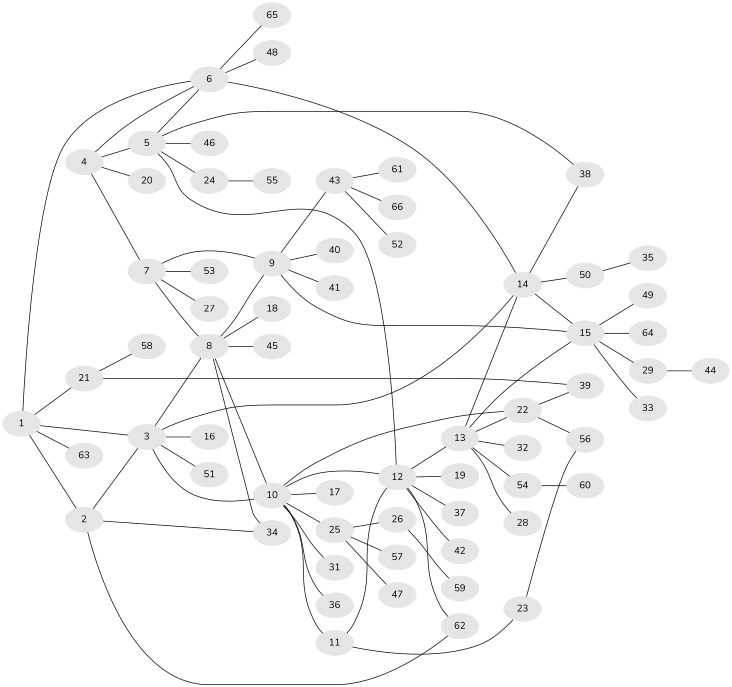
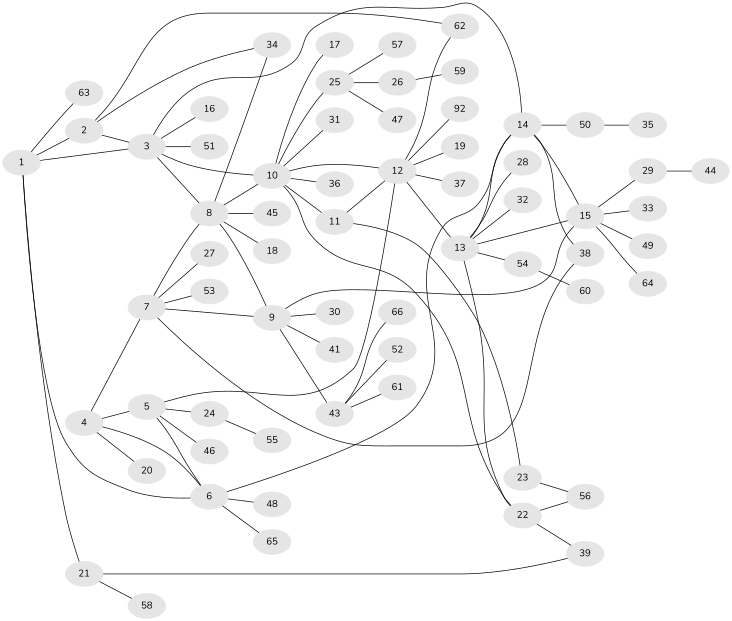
(373, 111) -> (404, 446)
(335, 250) -> (335, 312)
(460, 551) -> (460, 109)
